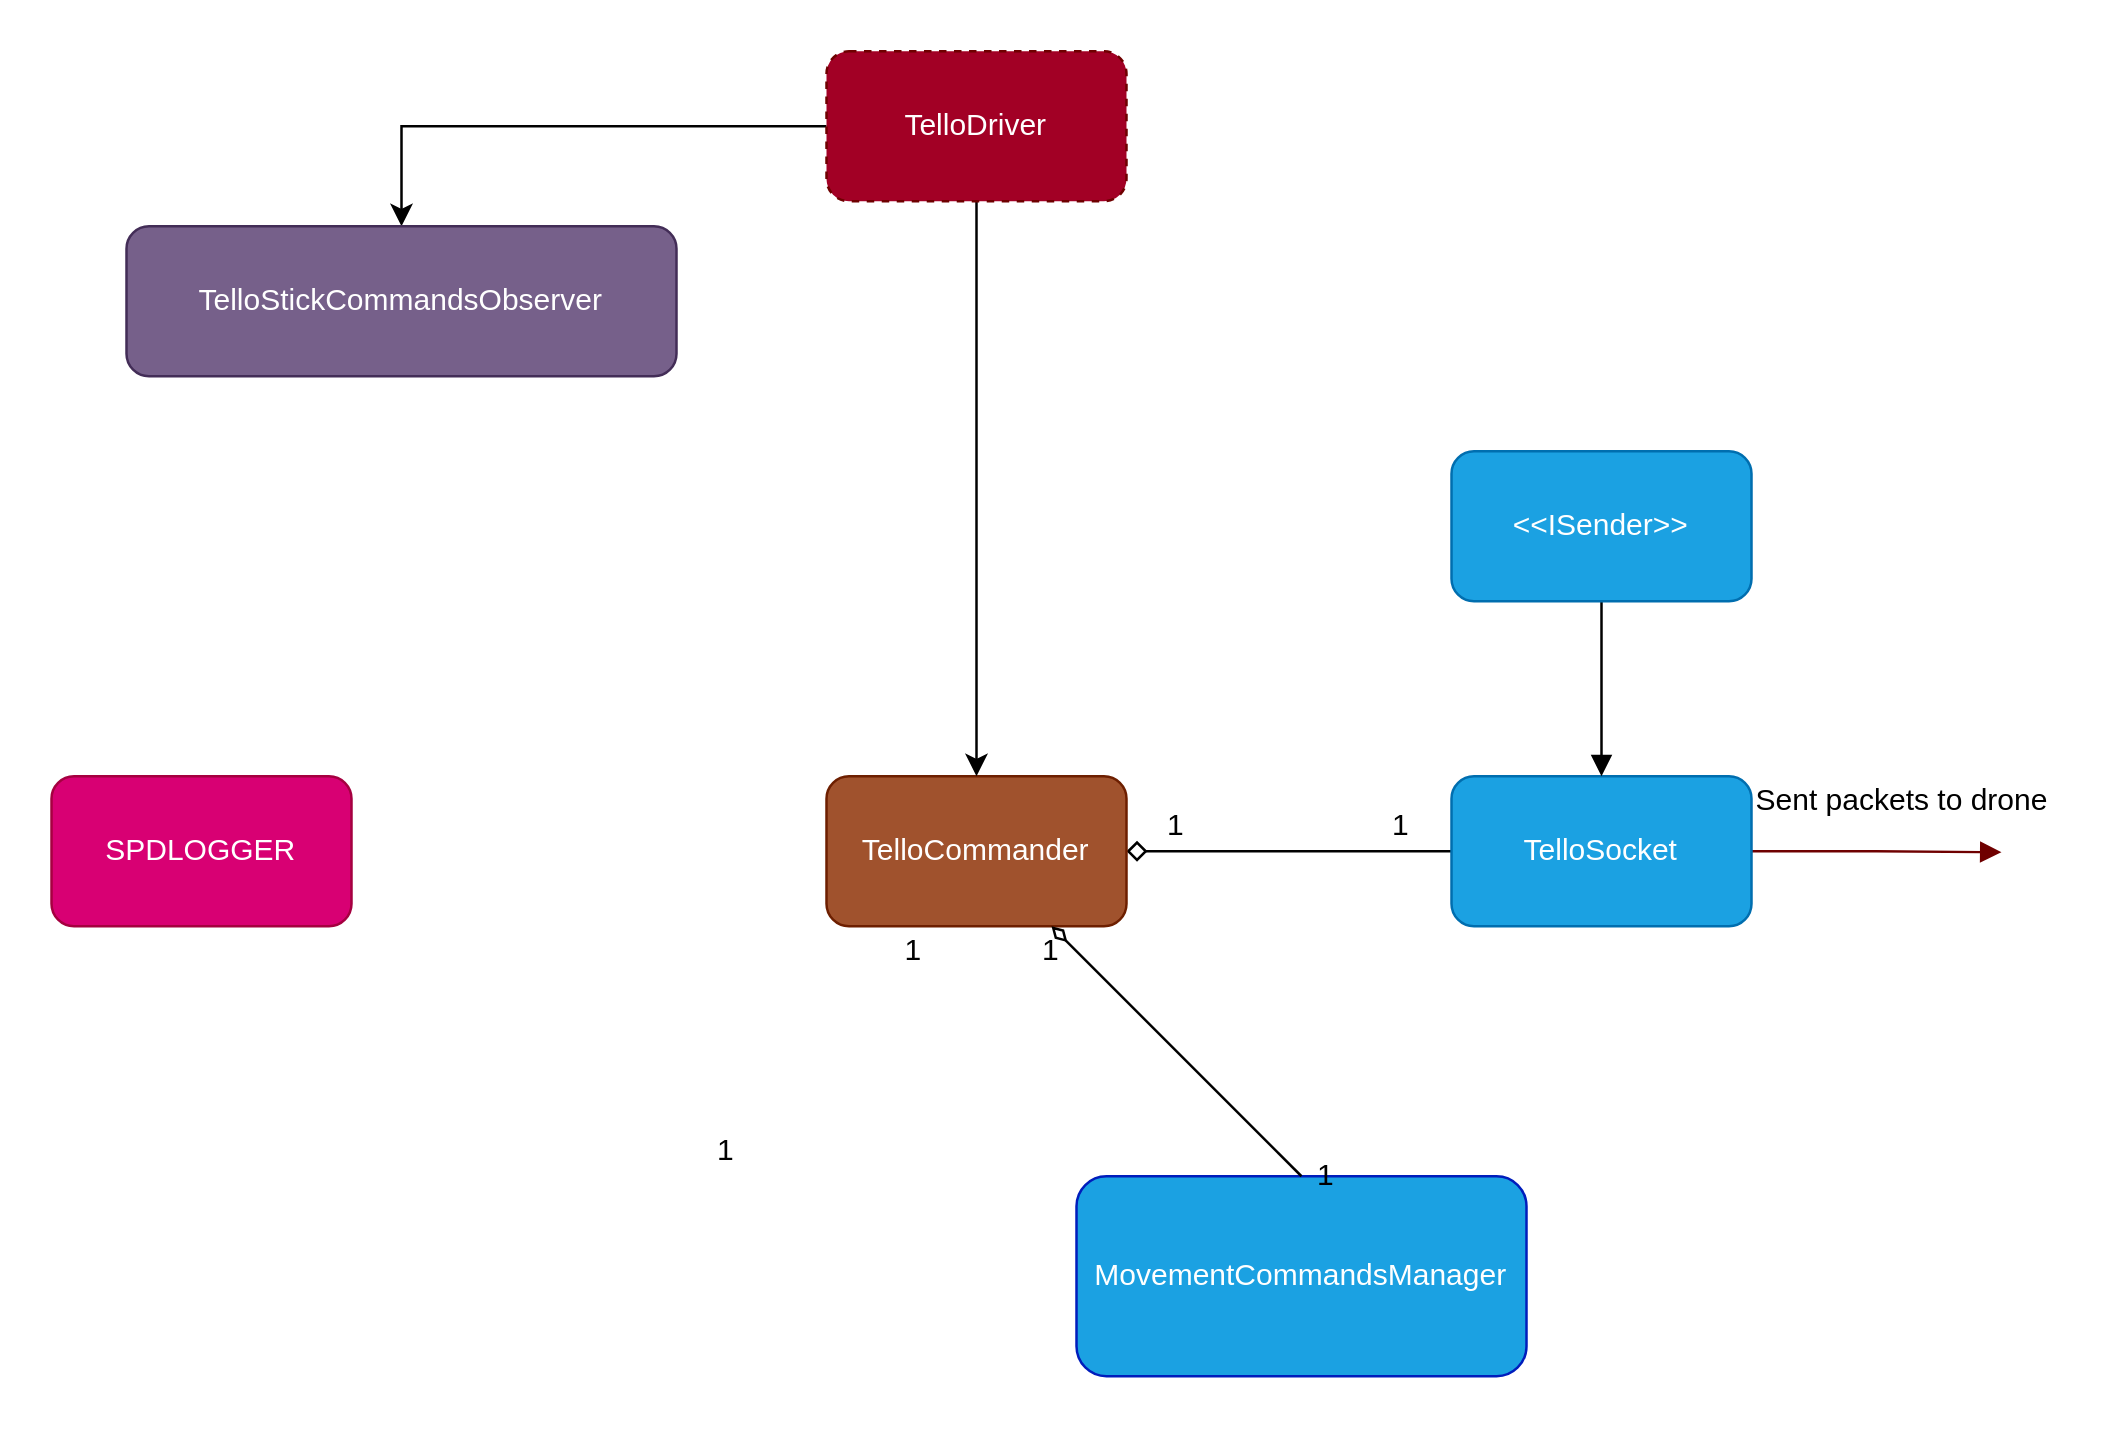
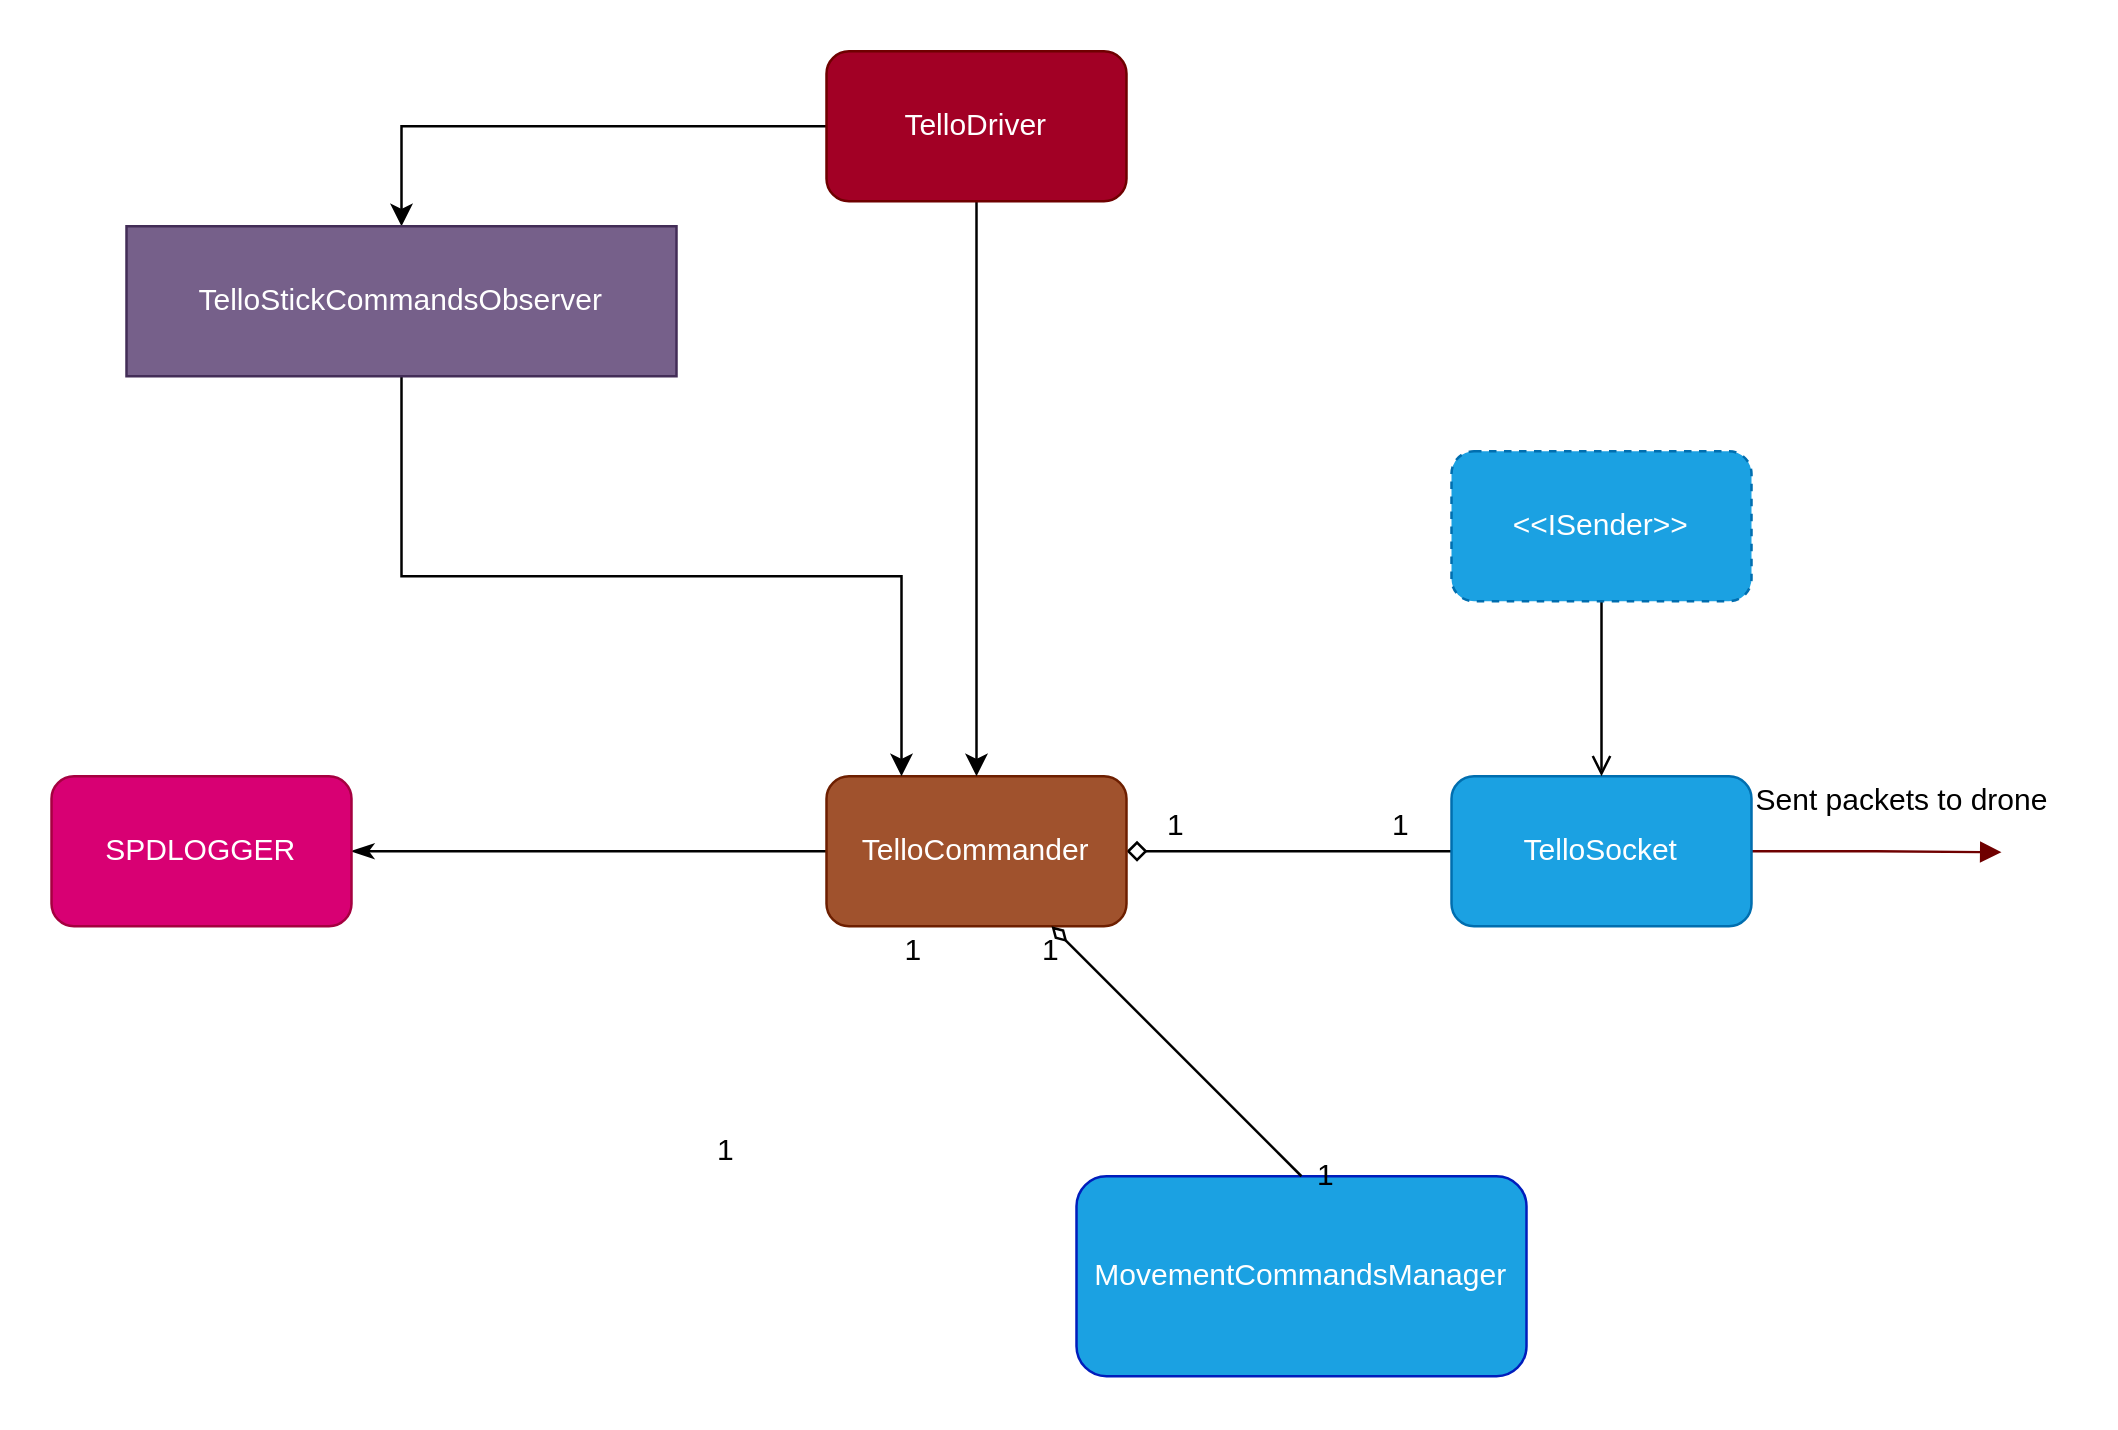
(976, 126) -> (976, 126)
(401, 301) -> (401, 301)
(1601, 526) -> (1601, 526)
none -> (643, 576)
(1601, 754) -> (1601, 760)
none -> (597, 851)
